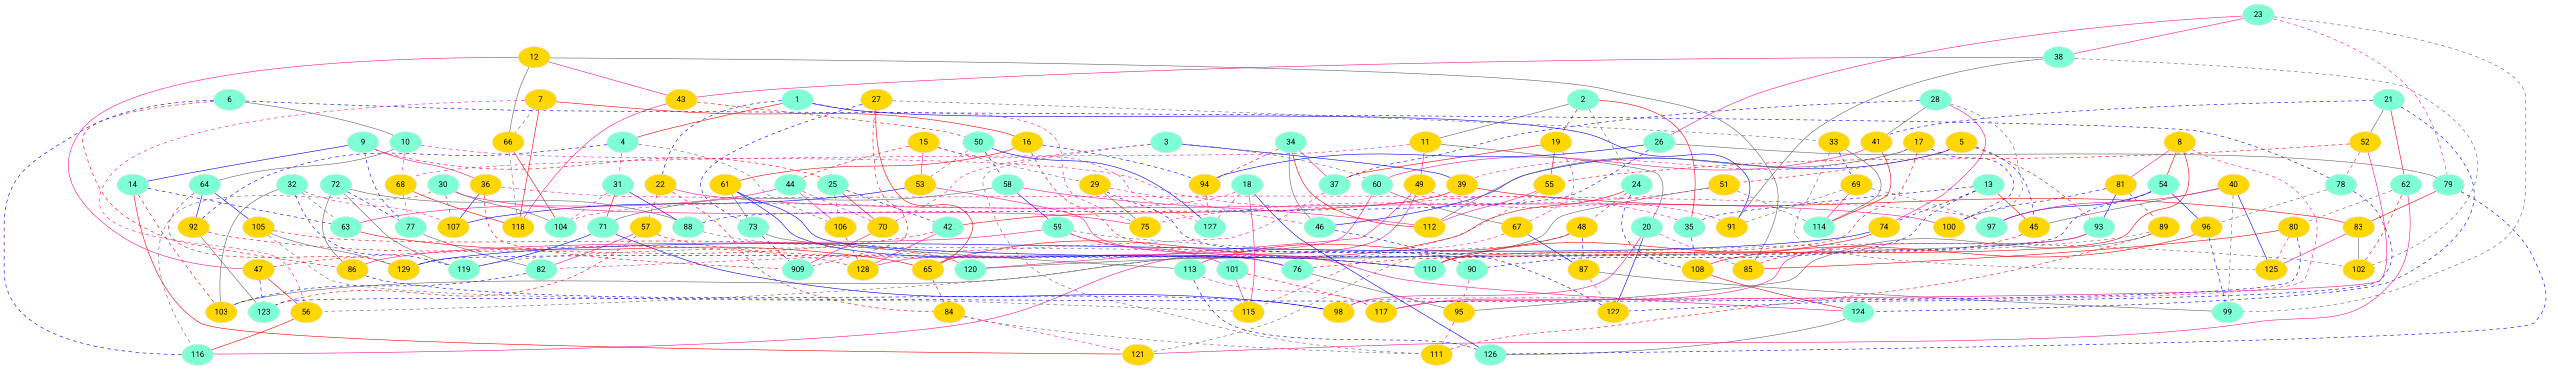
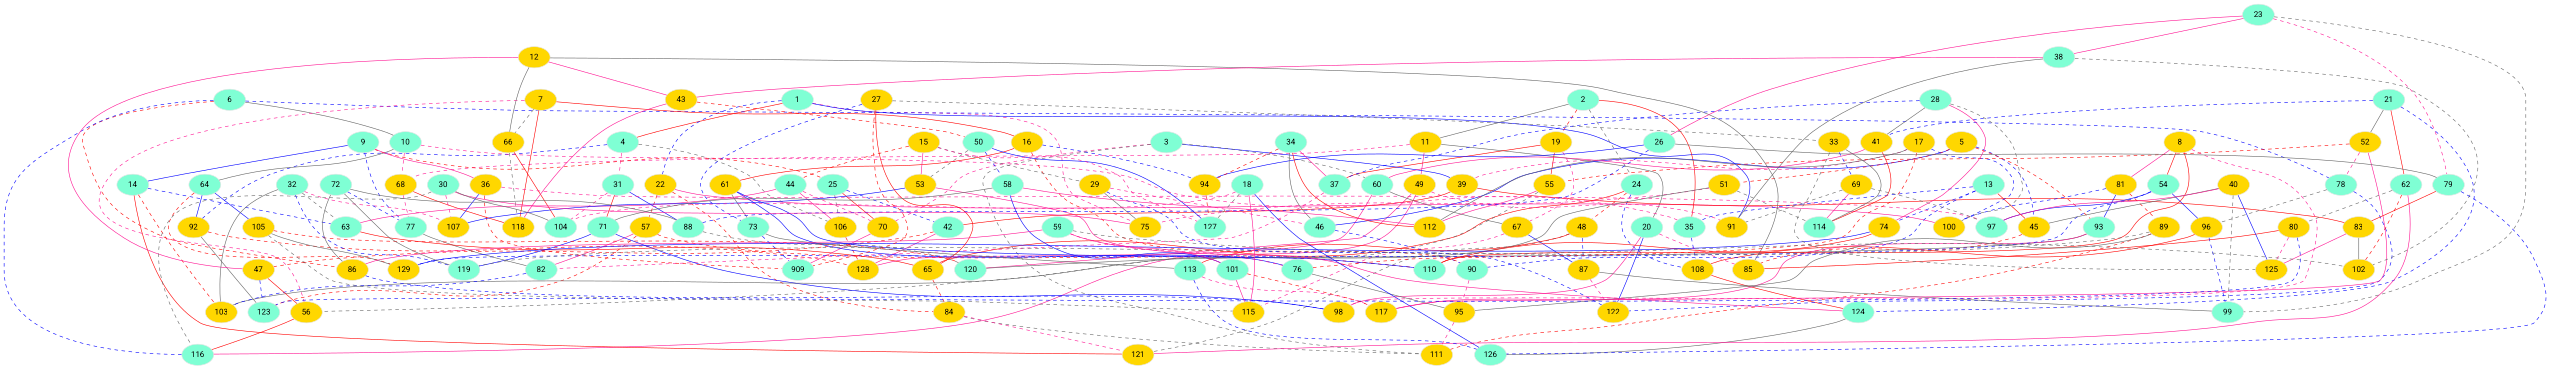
(1033, 206) -> (1102, 258)
